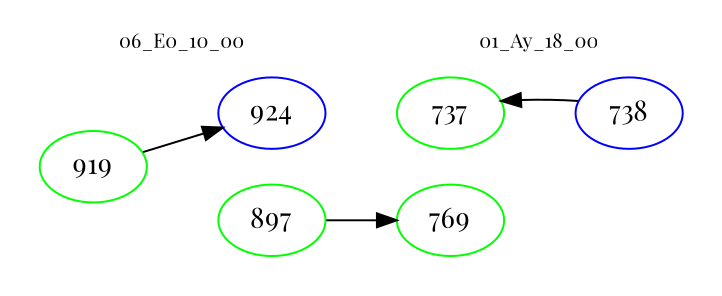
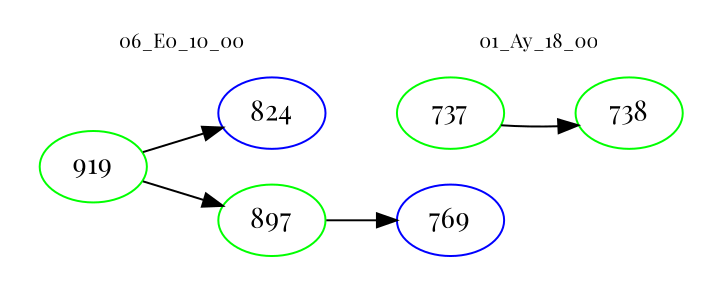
(550, 100) -> (530, 126)
(272, 113) -> (272, 113)
(629, 113) -> (629, 113)
none -> (173, 191)
(451, 220) -> (451, 220)
